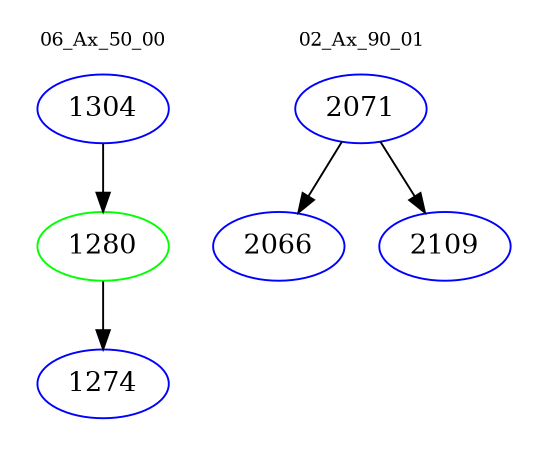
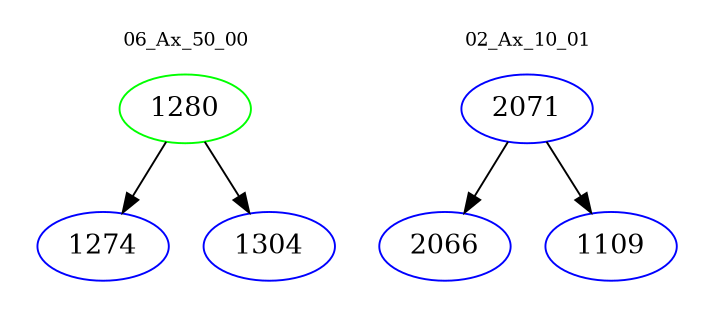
(362, 41) -> (528, 41)
(103, 168) -> (222, 169)
(445, 246) -> (611, 246)
